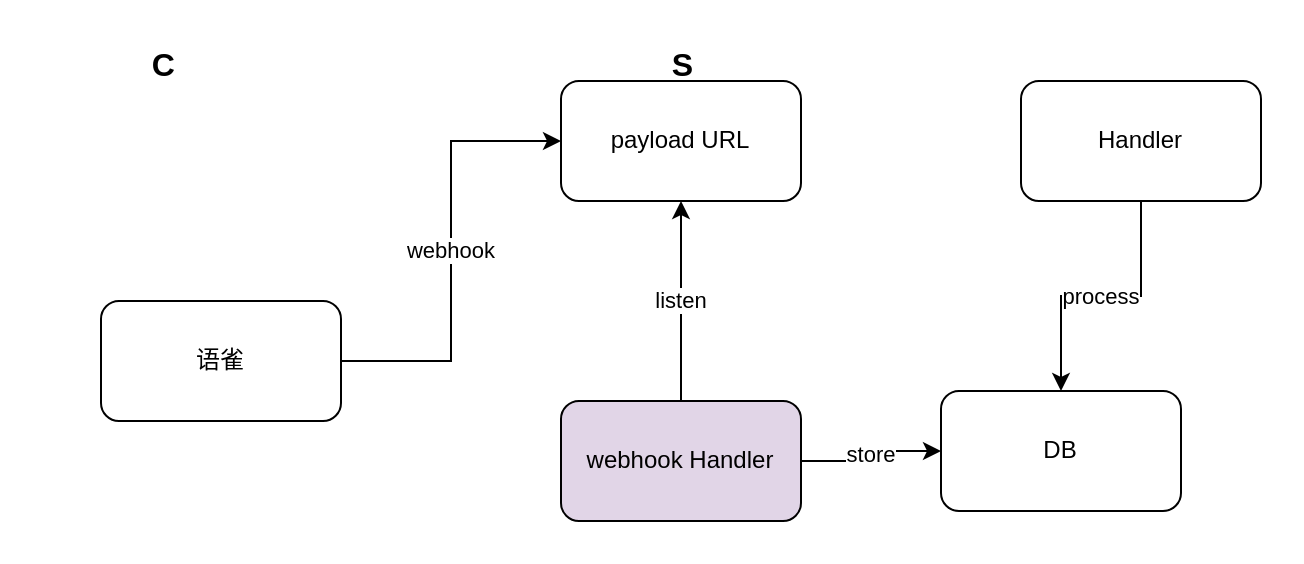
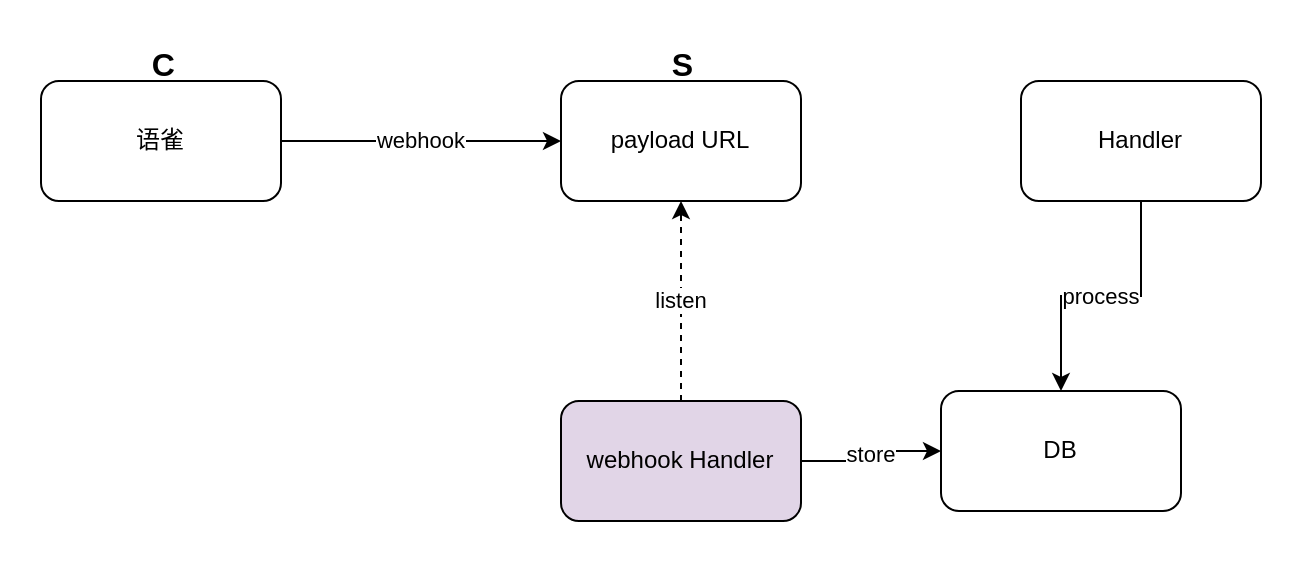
(681, 356) -> (681, 356)
(221, 361) -> (161, 141)
